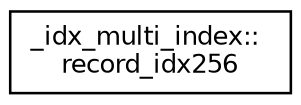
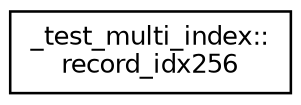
(151, 52) -> (151, 52)
